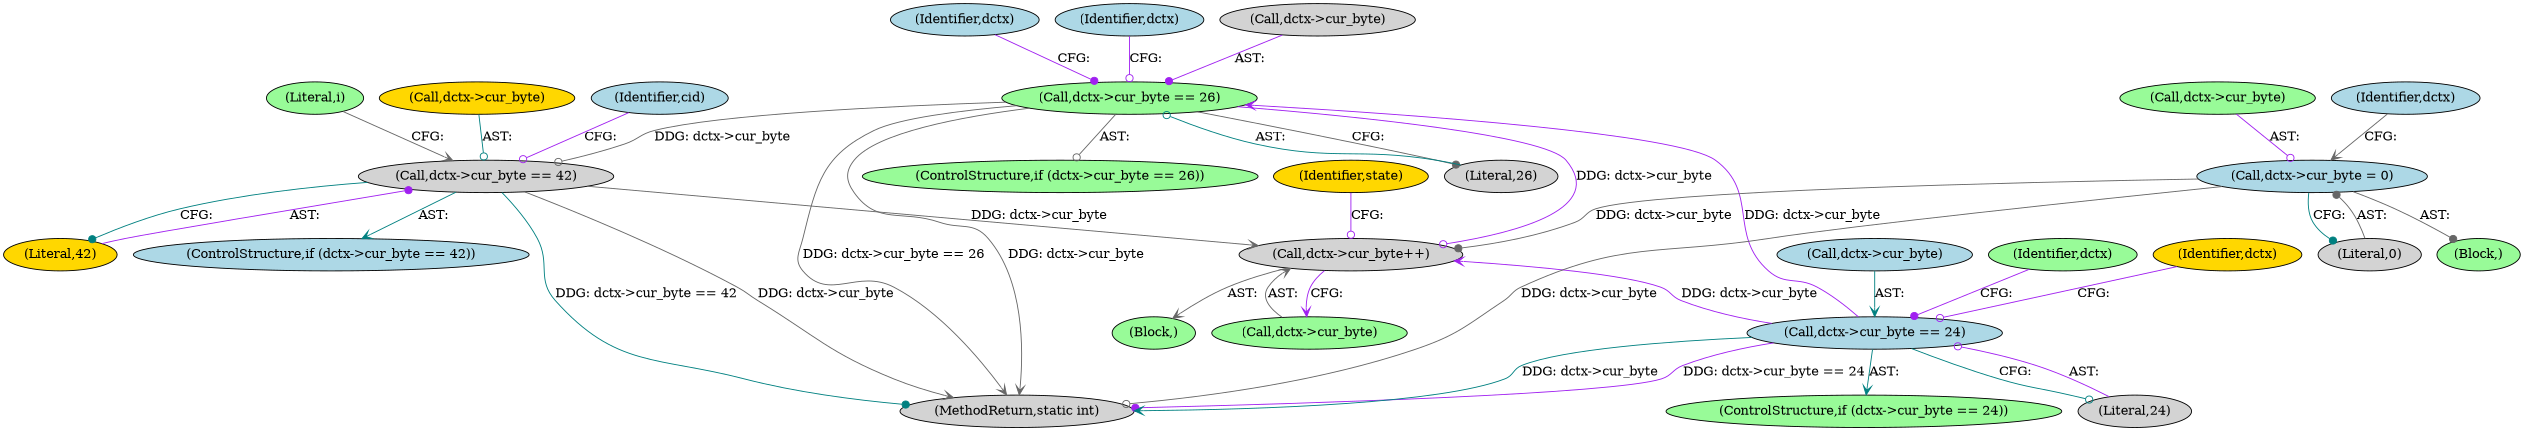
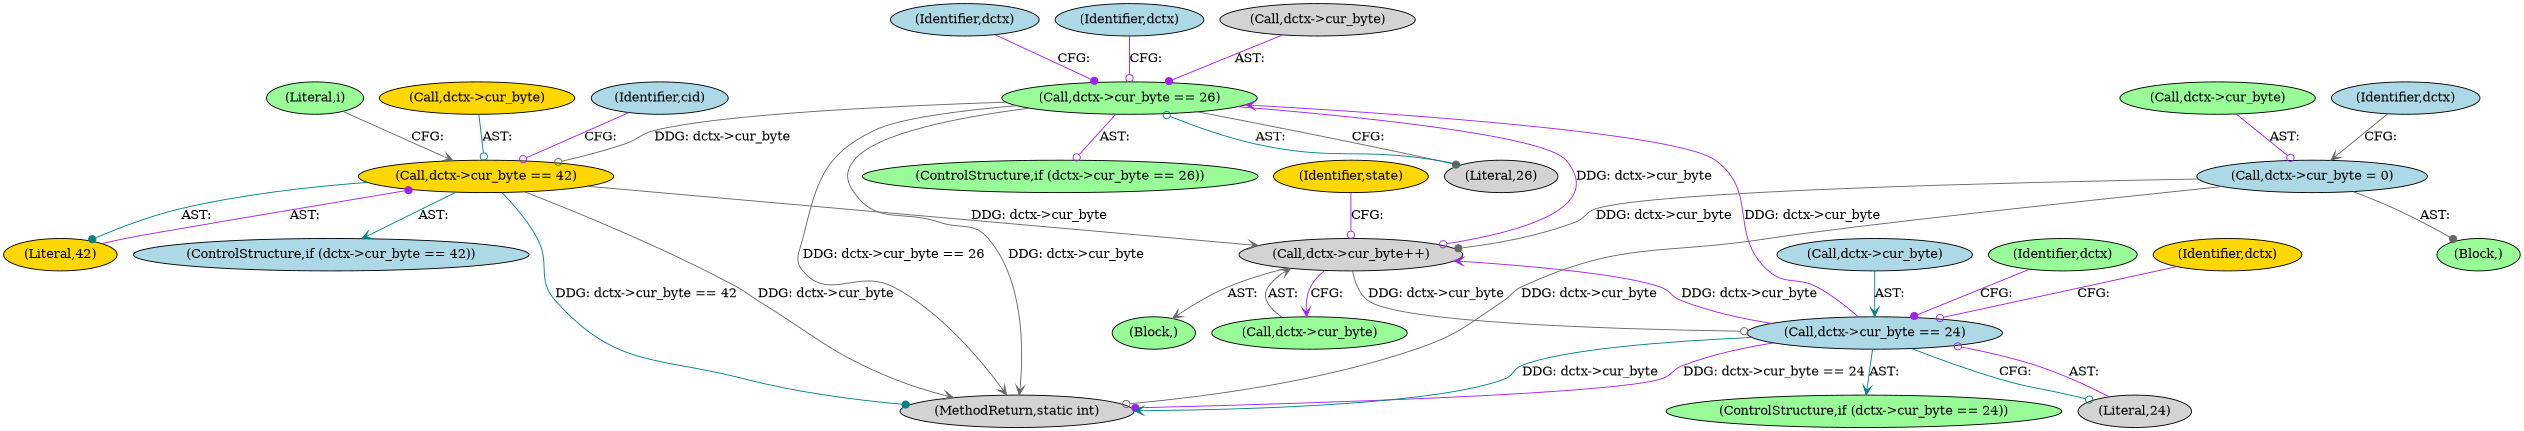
(1097, 134) -> (1097, 134)
(486, 176) -> (486, 176)
(198, 216) -> (198, 216)
(2370, 255) -> none
none -> (1536, 324)
